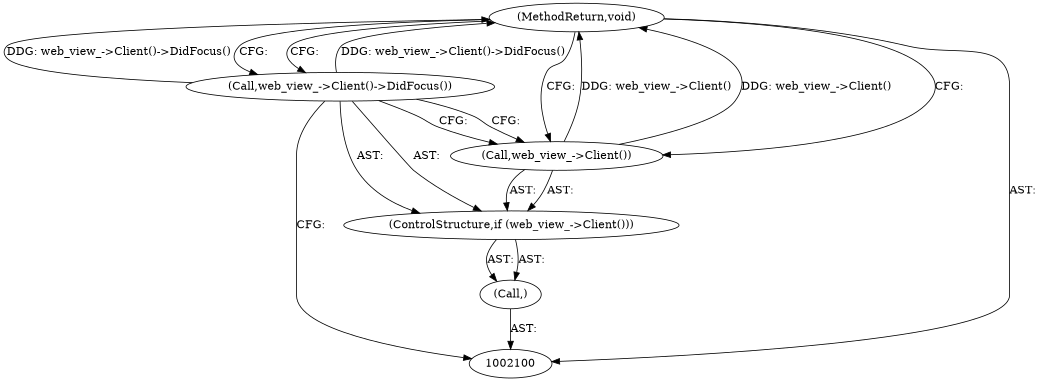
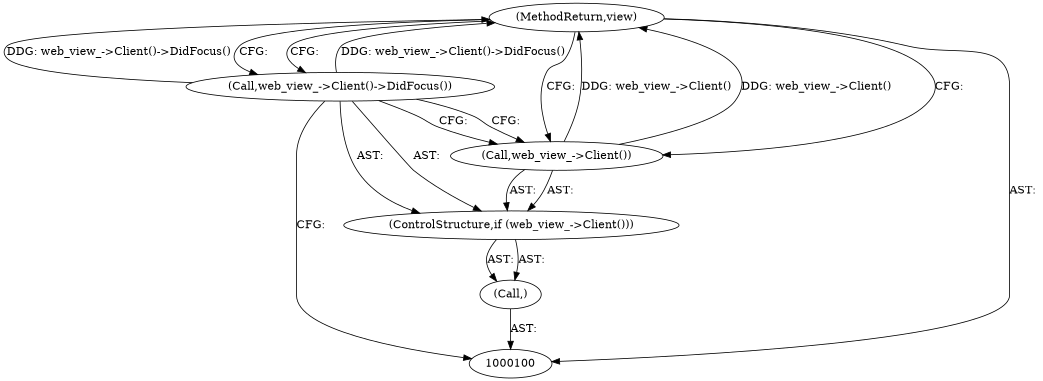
(577, 18) -> (577, 18)
(511, 364) -> (511, 364)
